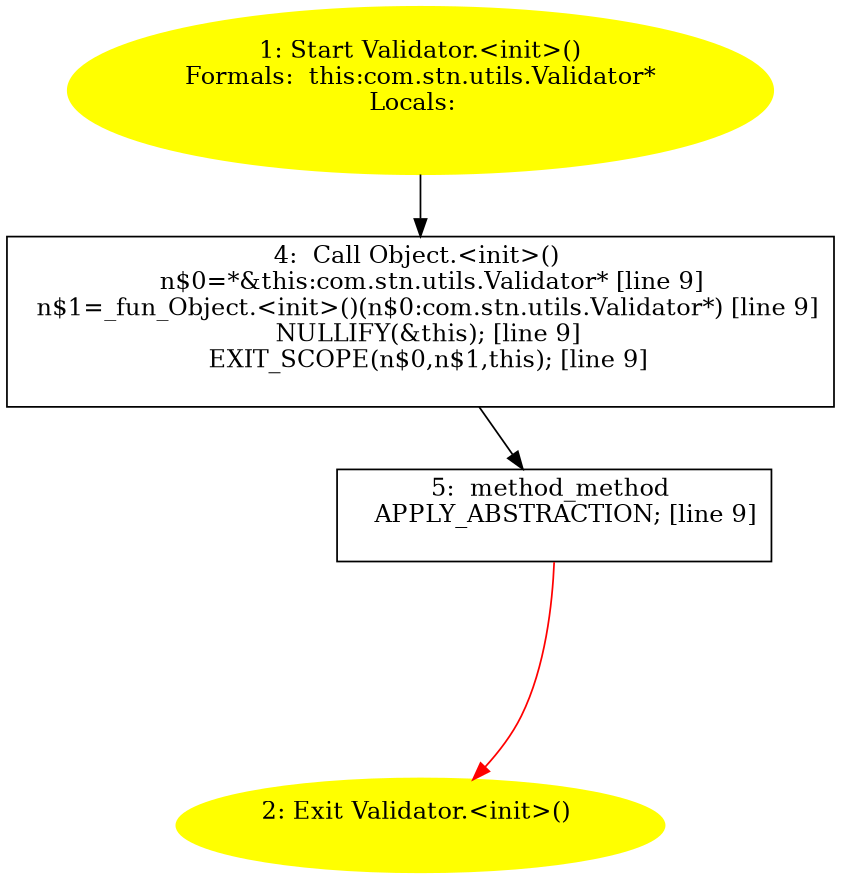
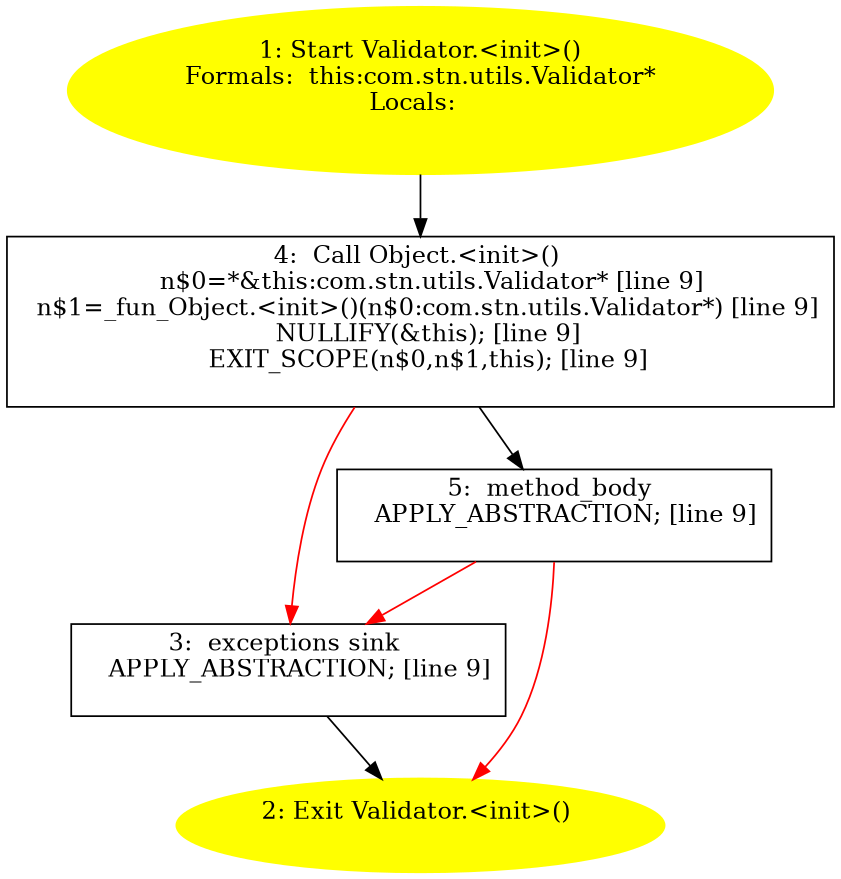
(554, 515) -> (554, 515)
none -> (288, 670)
